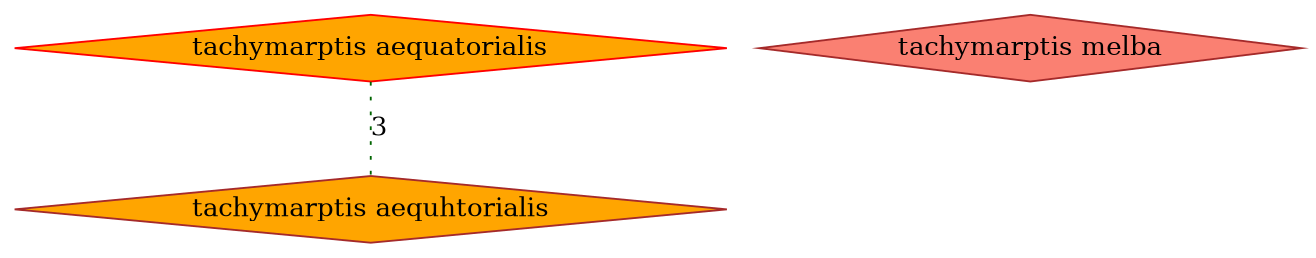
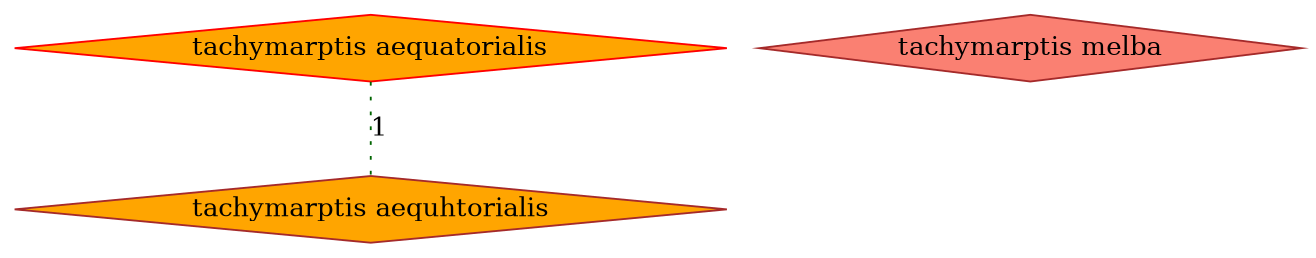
(380, 129) -> (380, 129)
